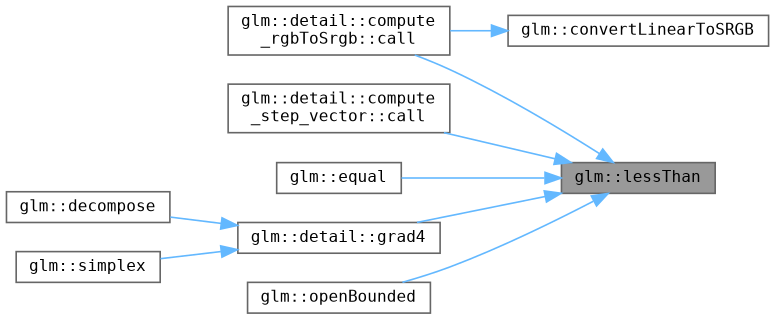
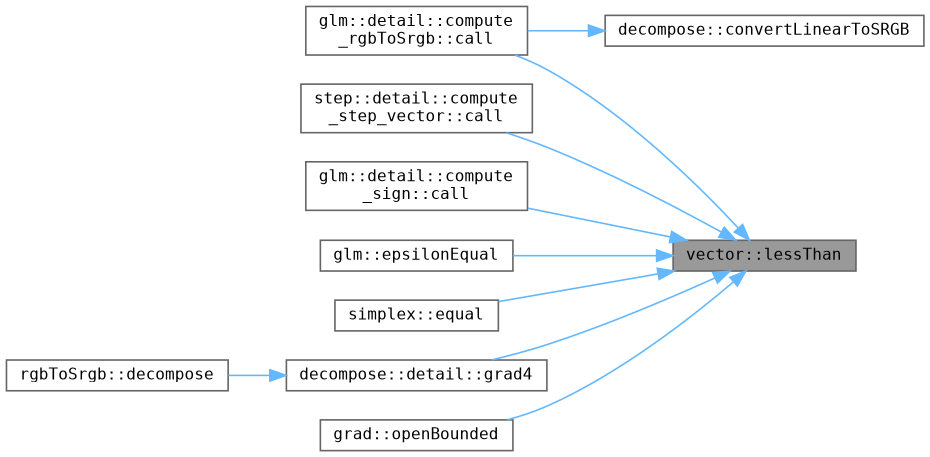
(638, 31) -> (765, 31)
(339, 108) -> (417, 108)
(339, 178) -> (417, 316)
(638, 178) -> (765, 256)
none -> (417, 186)
(88, 207) -> (117, 375)
(339, 238) -> (417, 375)
none -> (417, 256)
(88, 267) -> none
(339, 298) -> (417, 435)
